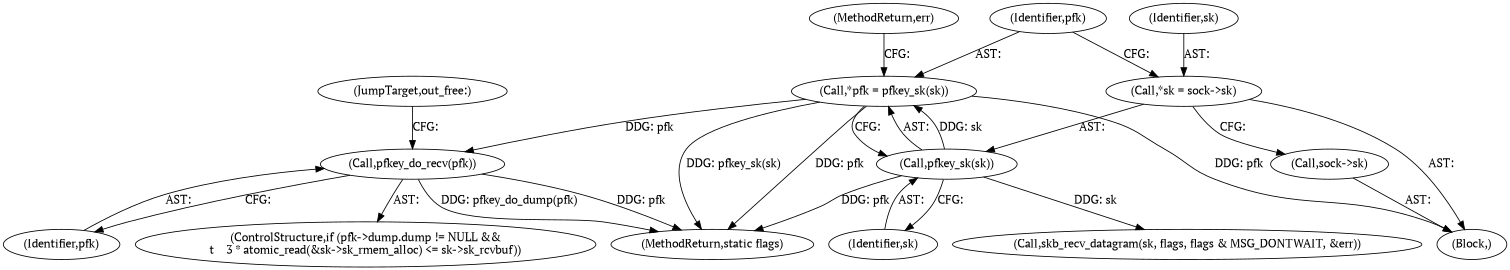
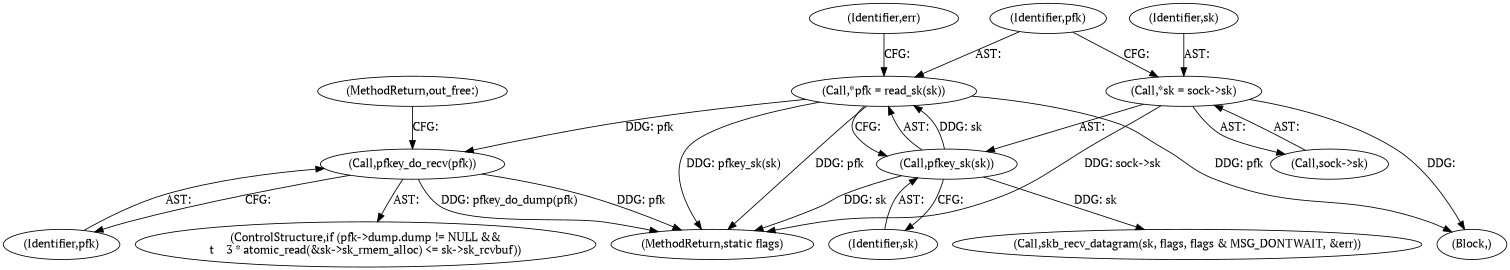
(884, 18) -> (884, 18)
(413, 91) -> (413, 91)
(884, 91) -> (884, 91)
(1234, 128) -> (1234, 128)
(1443, 164) -> (1443, 164)
(866, 201) -> (866, 201)
(1398, 203) -> (1264, 129)
none -> (979, 204)
